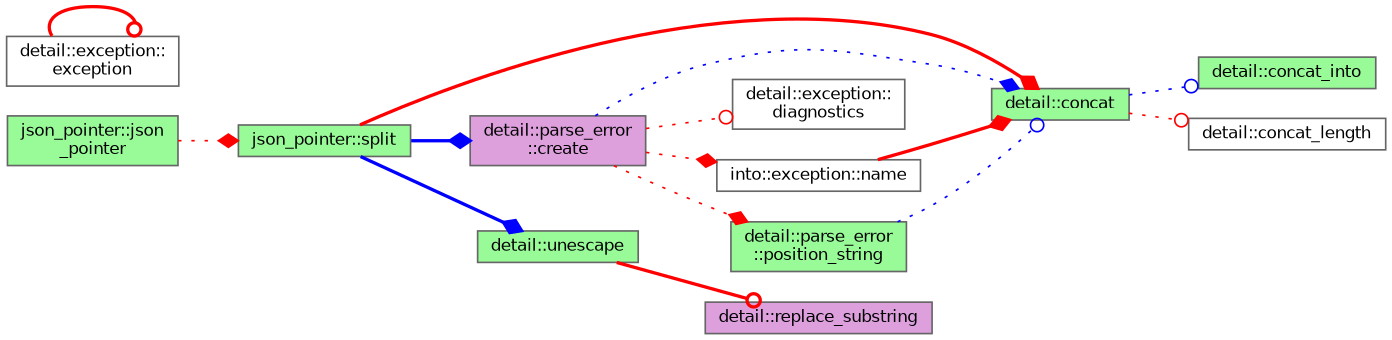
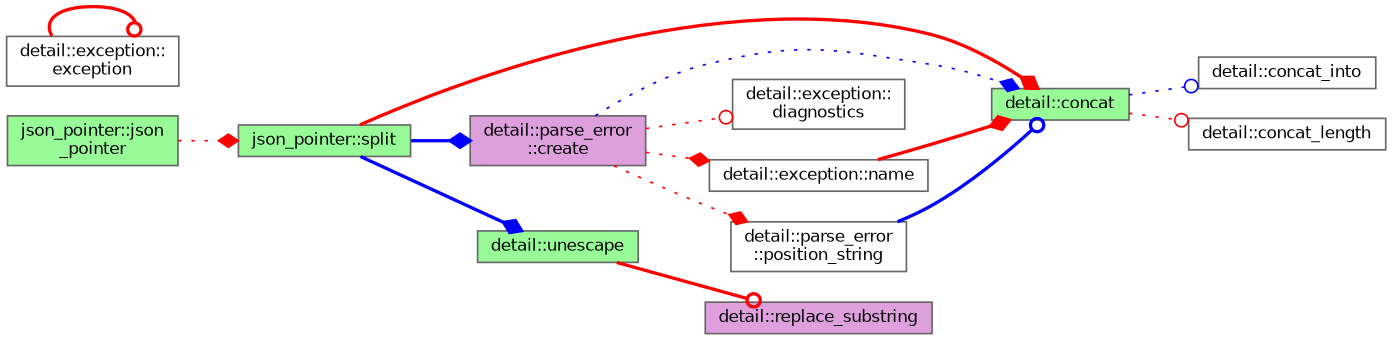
(1287, 73) -> (1287, 73)
(819, 175) -> (819, 175)
(968, 182) -> (968, 182)
(819, 247) -> (819, 247)
